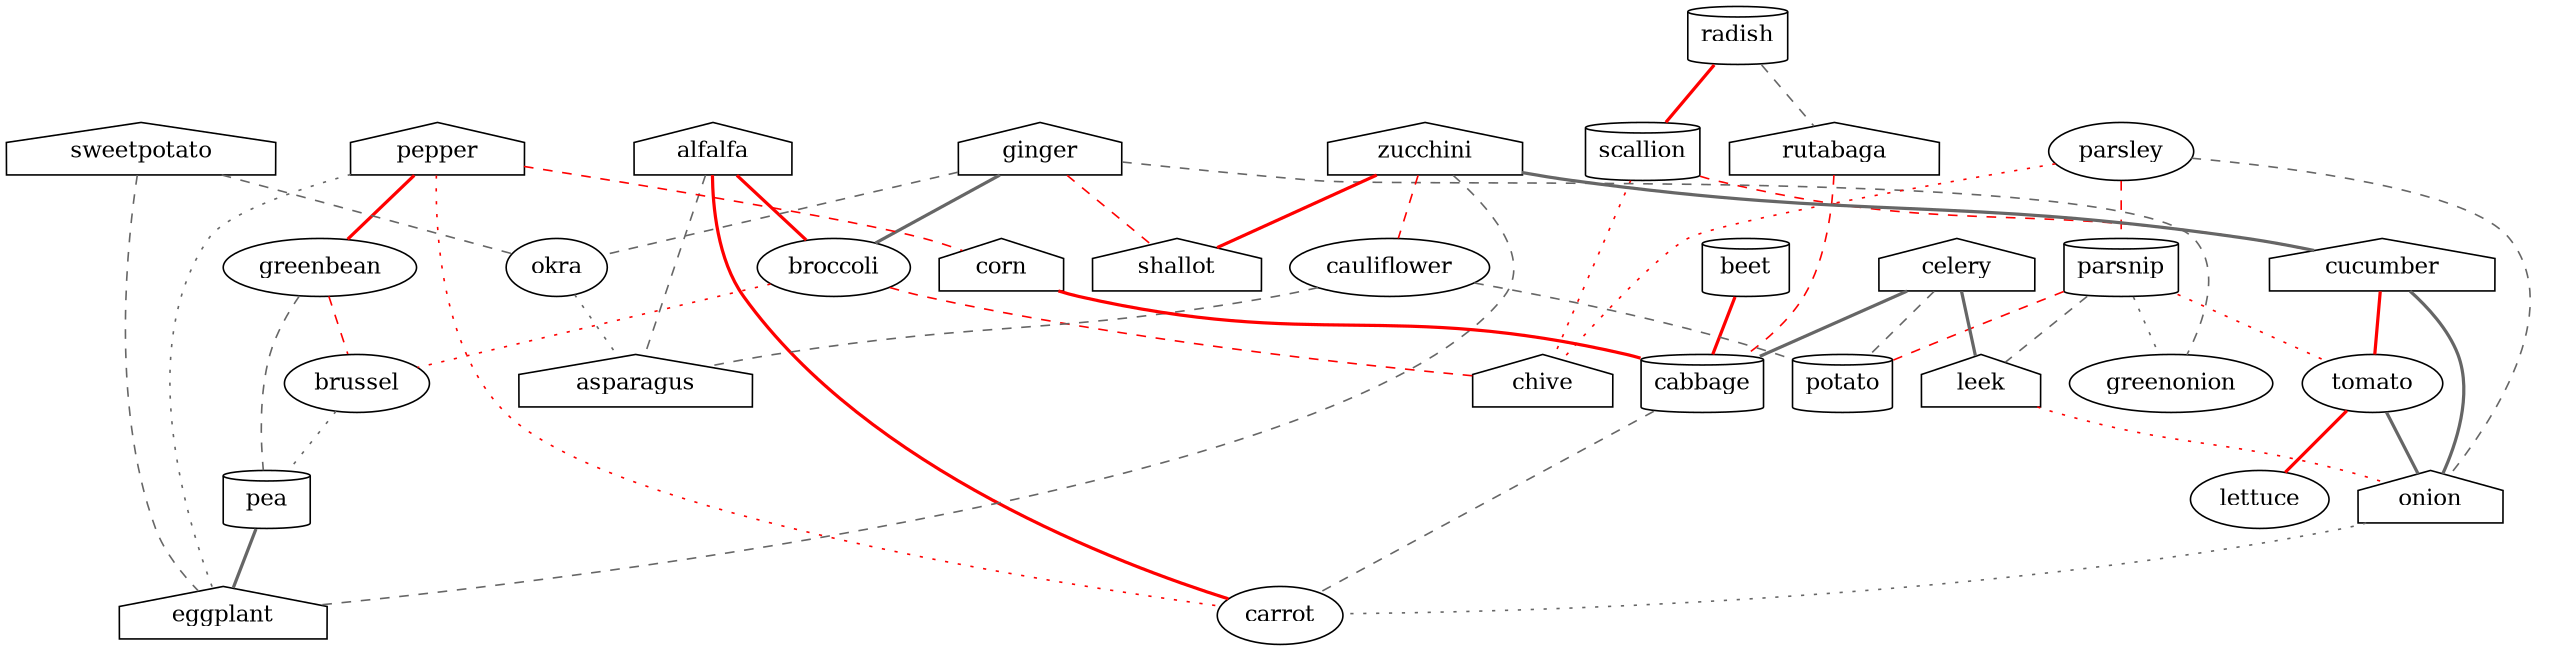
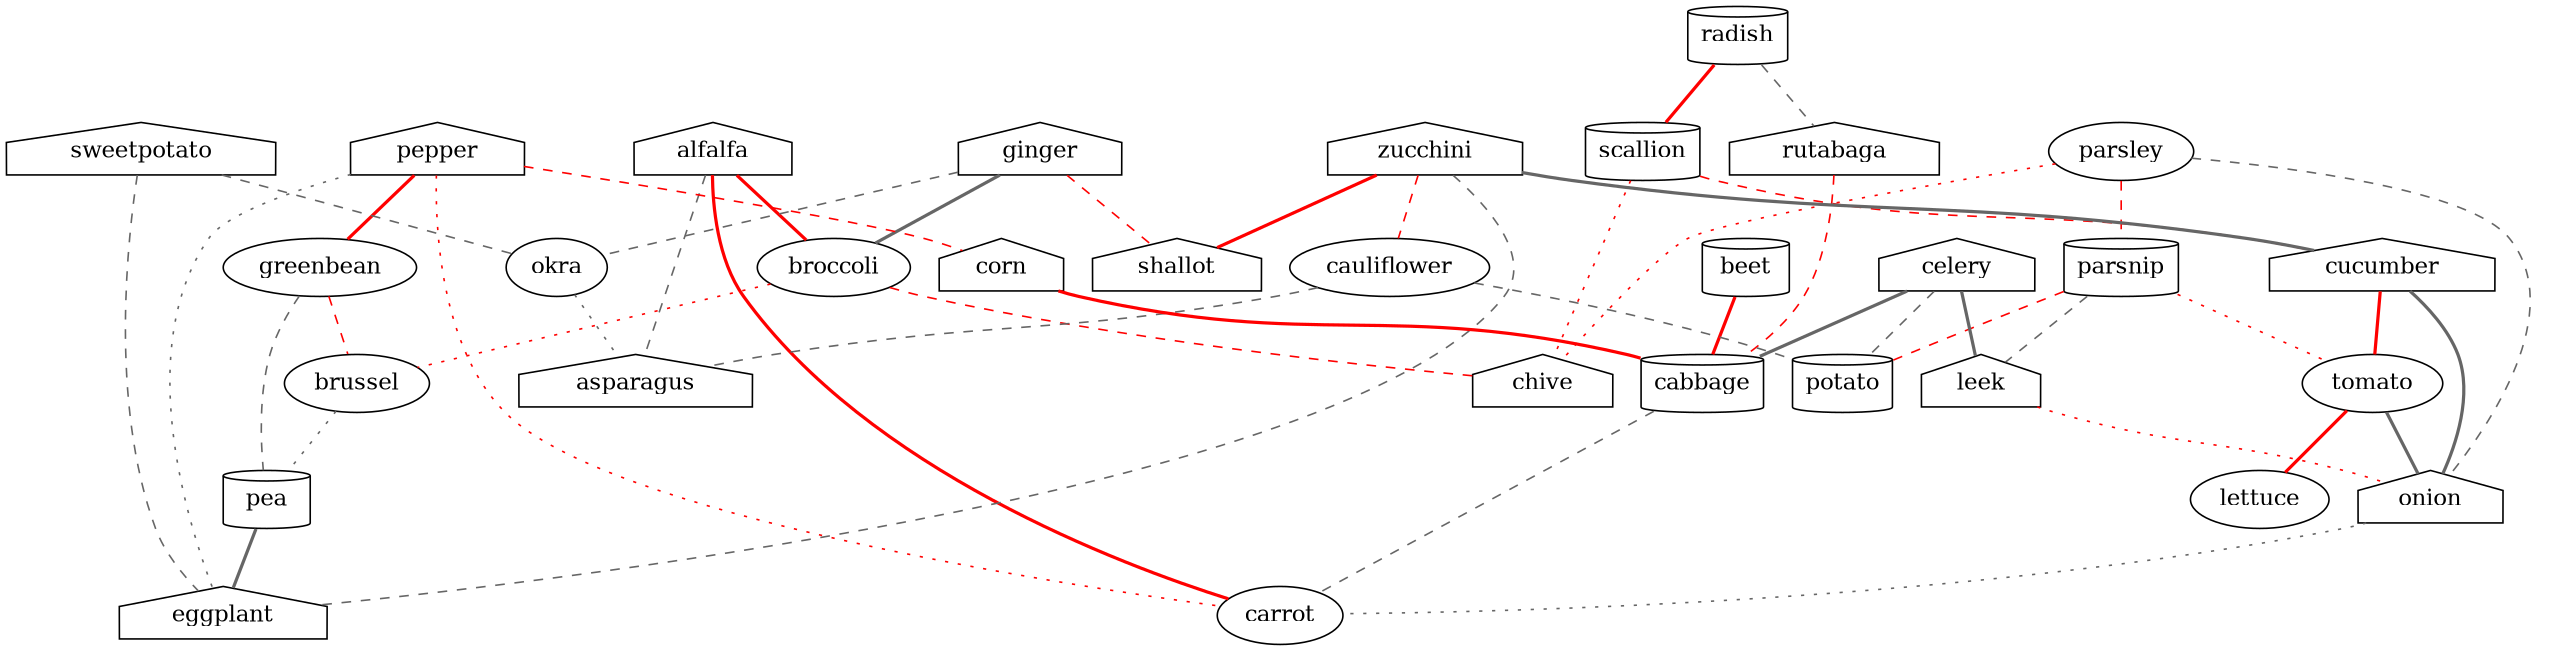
(2171, 383) -> none
